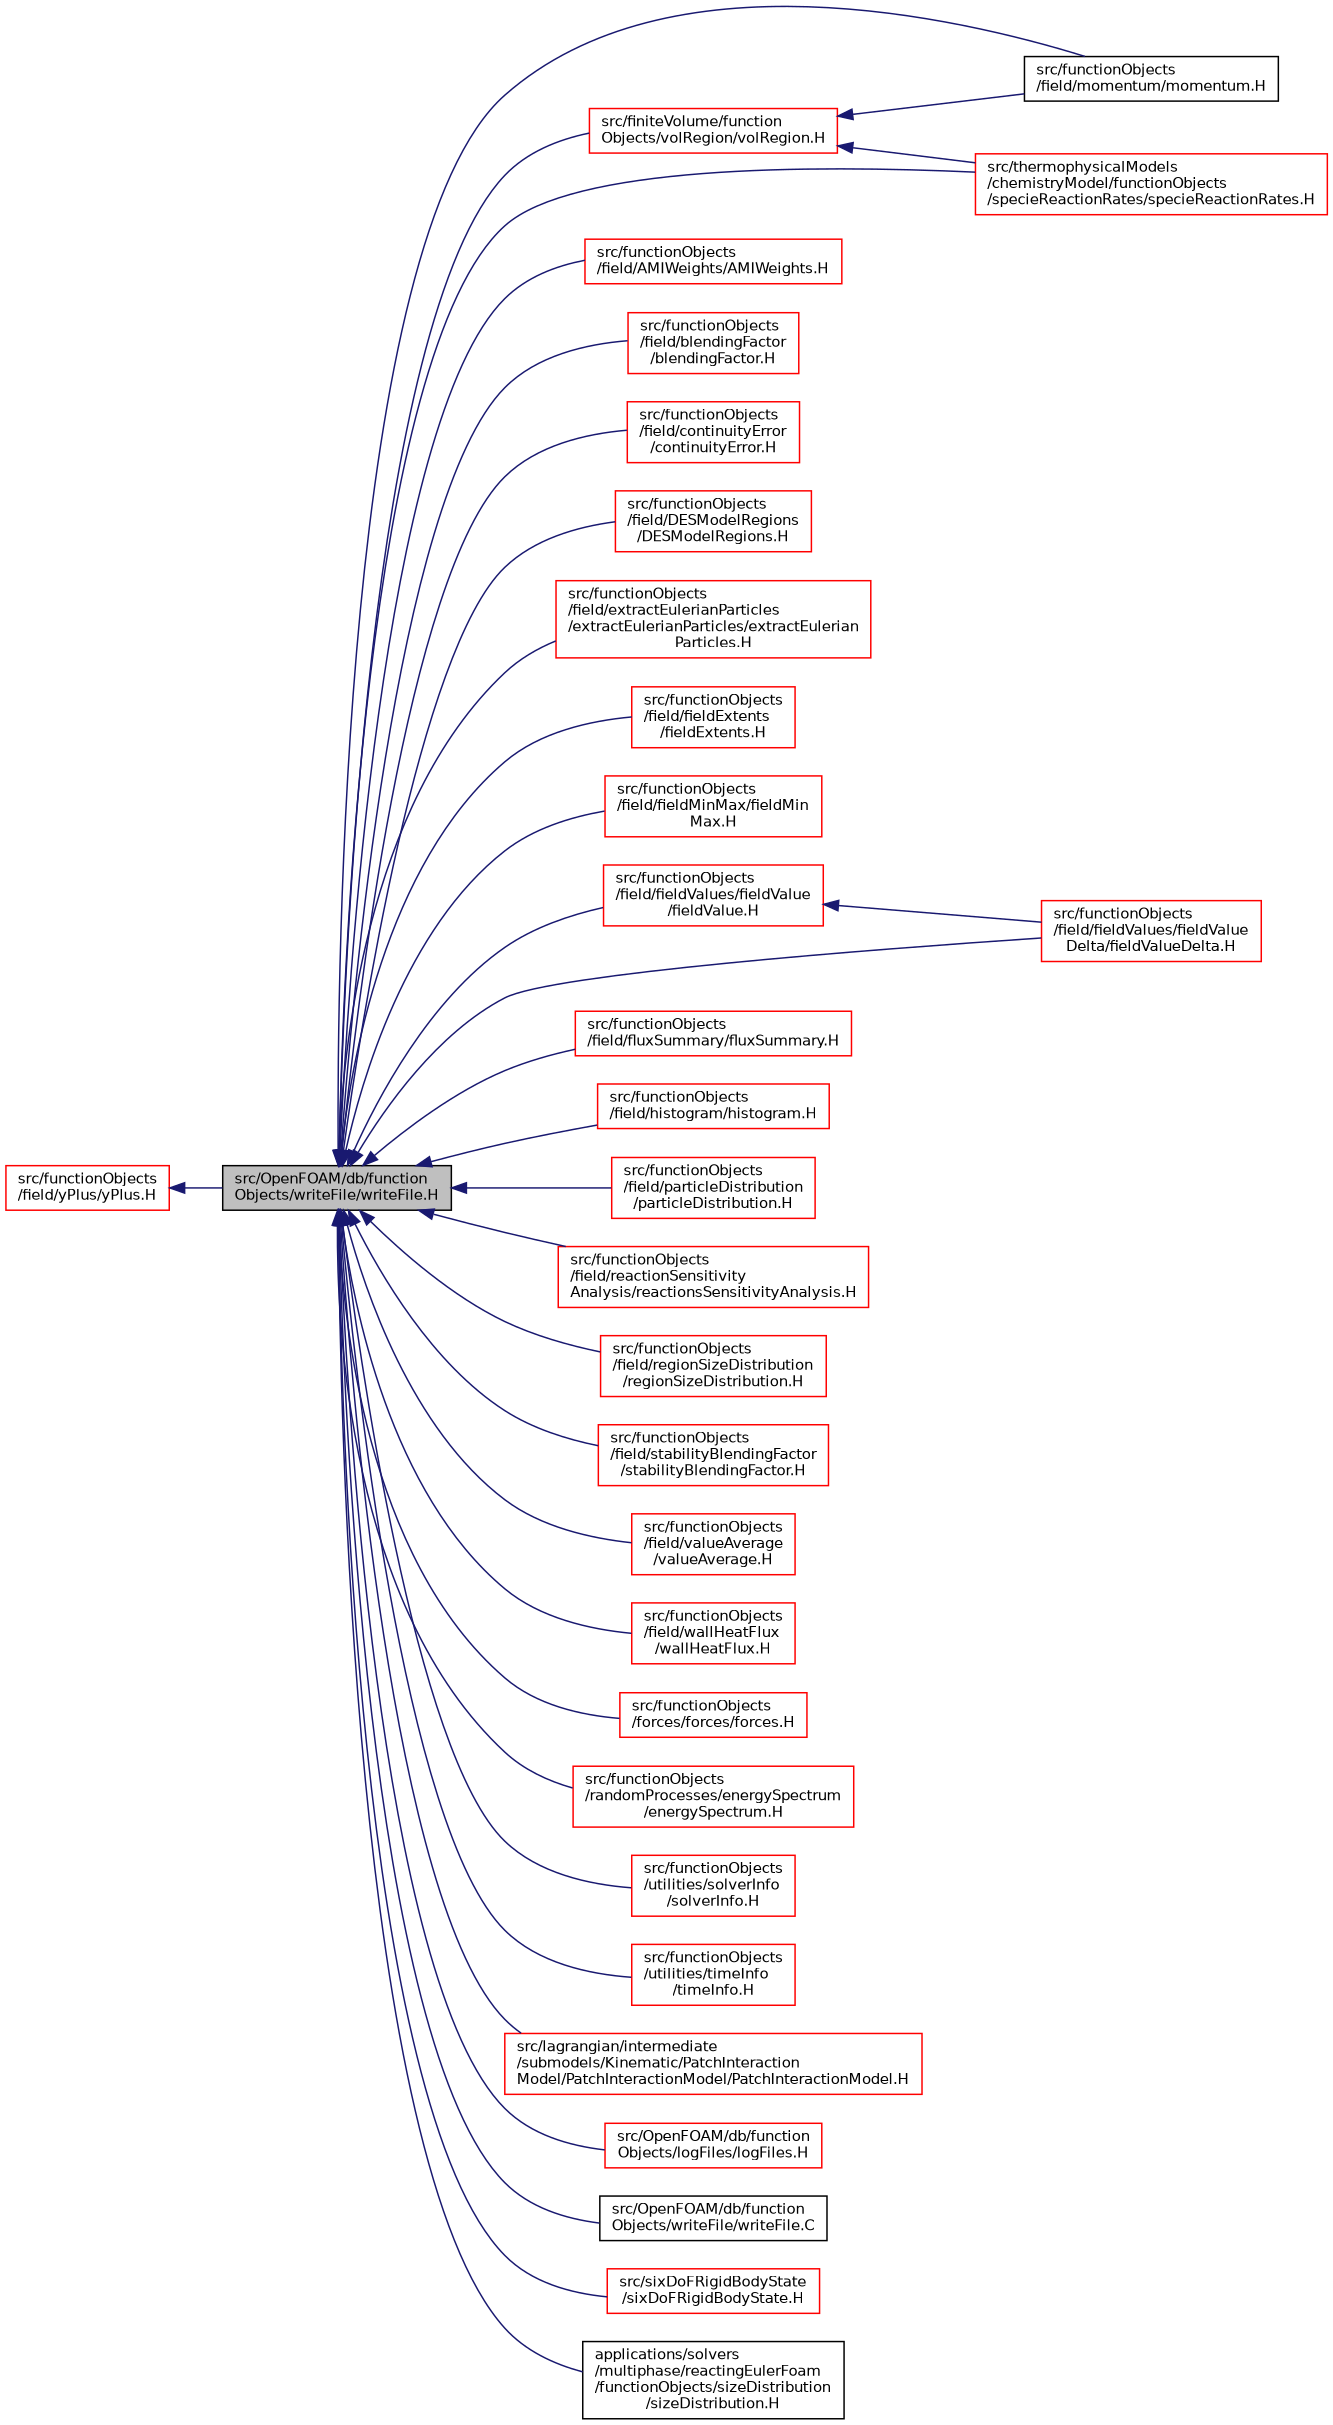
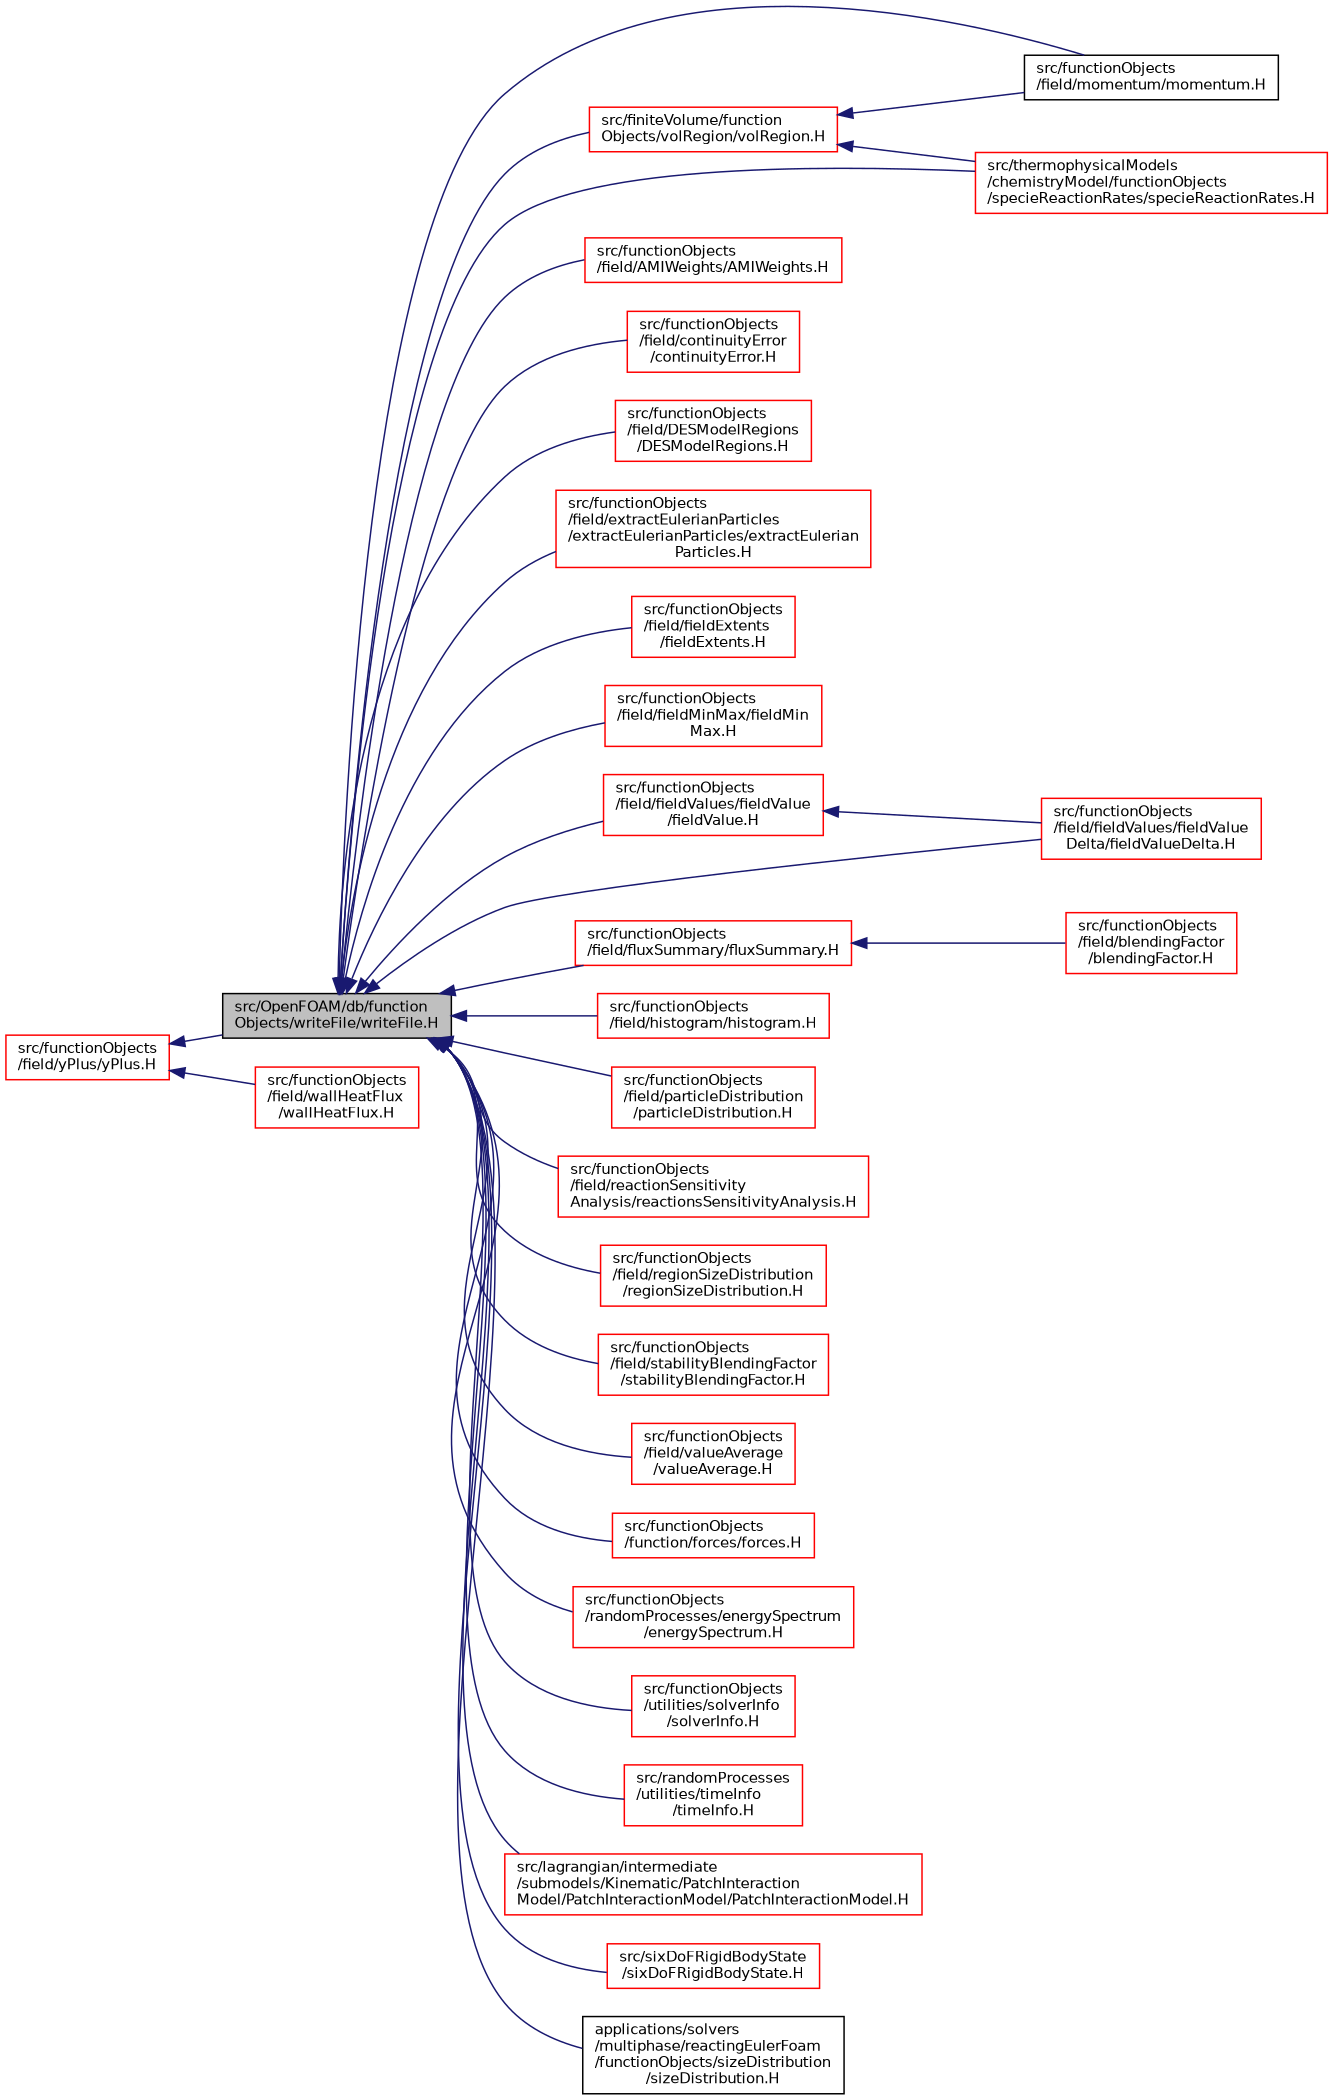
(397, 693) -> (966, 943)
(422, 1483) -> (220, 1079)
(713, 1715) -> (713, 1535)
(713, 1975) -> (713, 1795)
(713, 2146) -> none
(713, 2218) -> none
